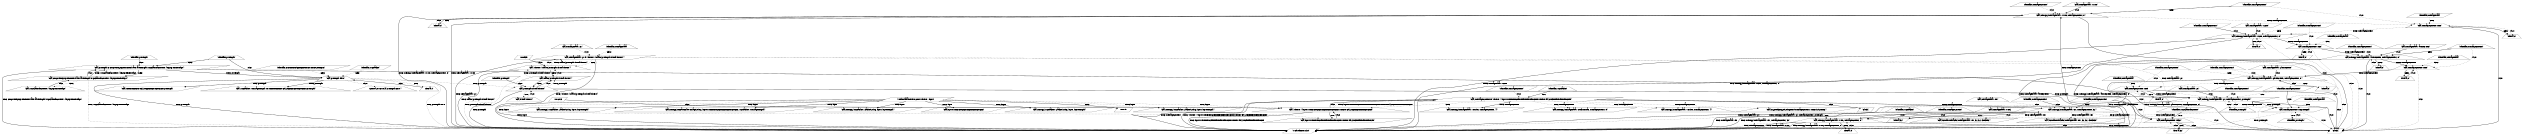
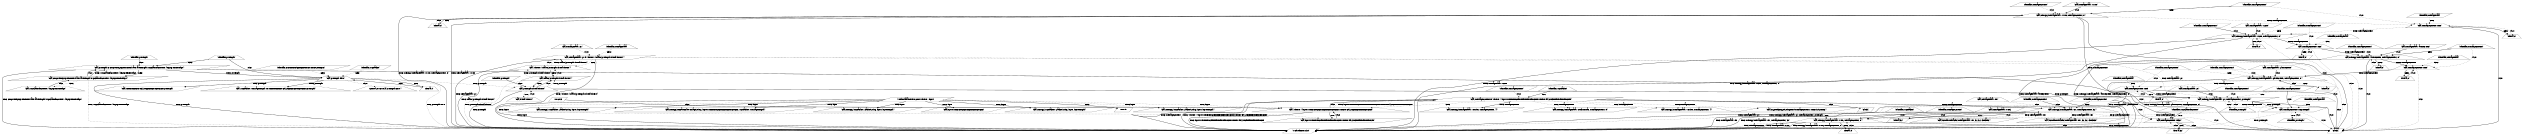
(524, 57) -> none
(394, 81) -> (394, 81)
(2071, 102) -> (2103, 87)
